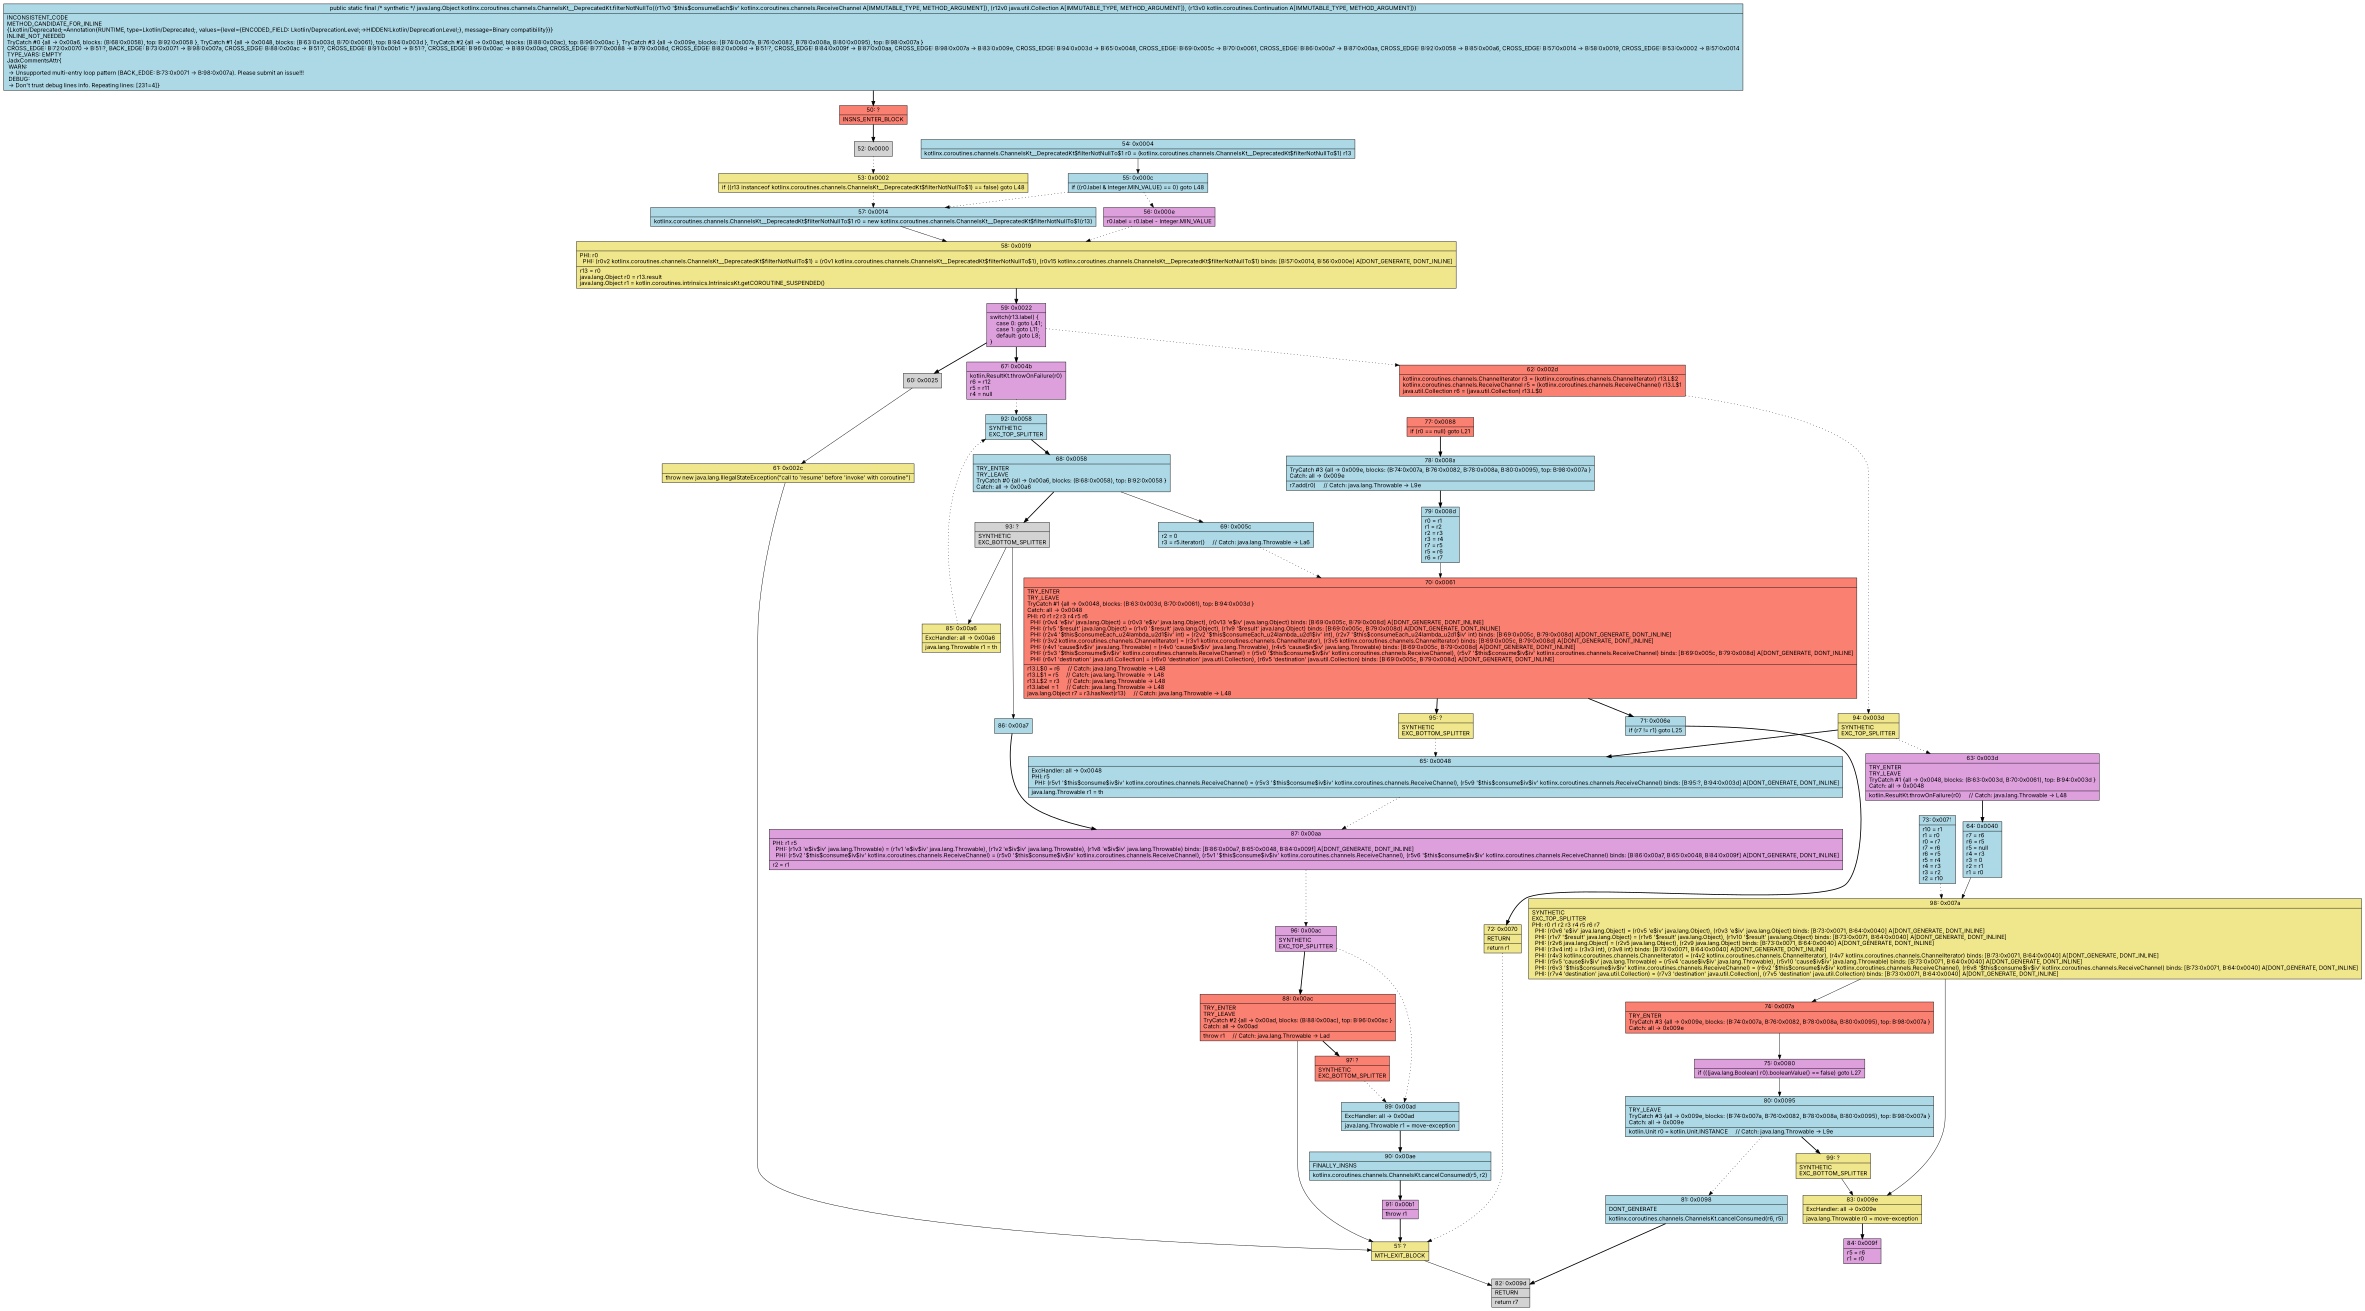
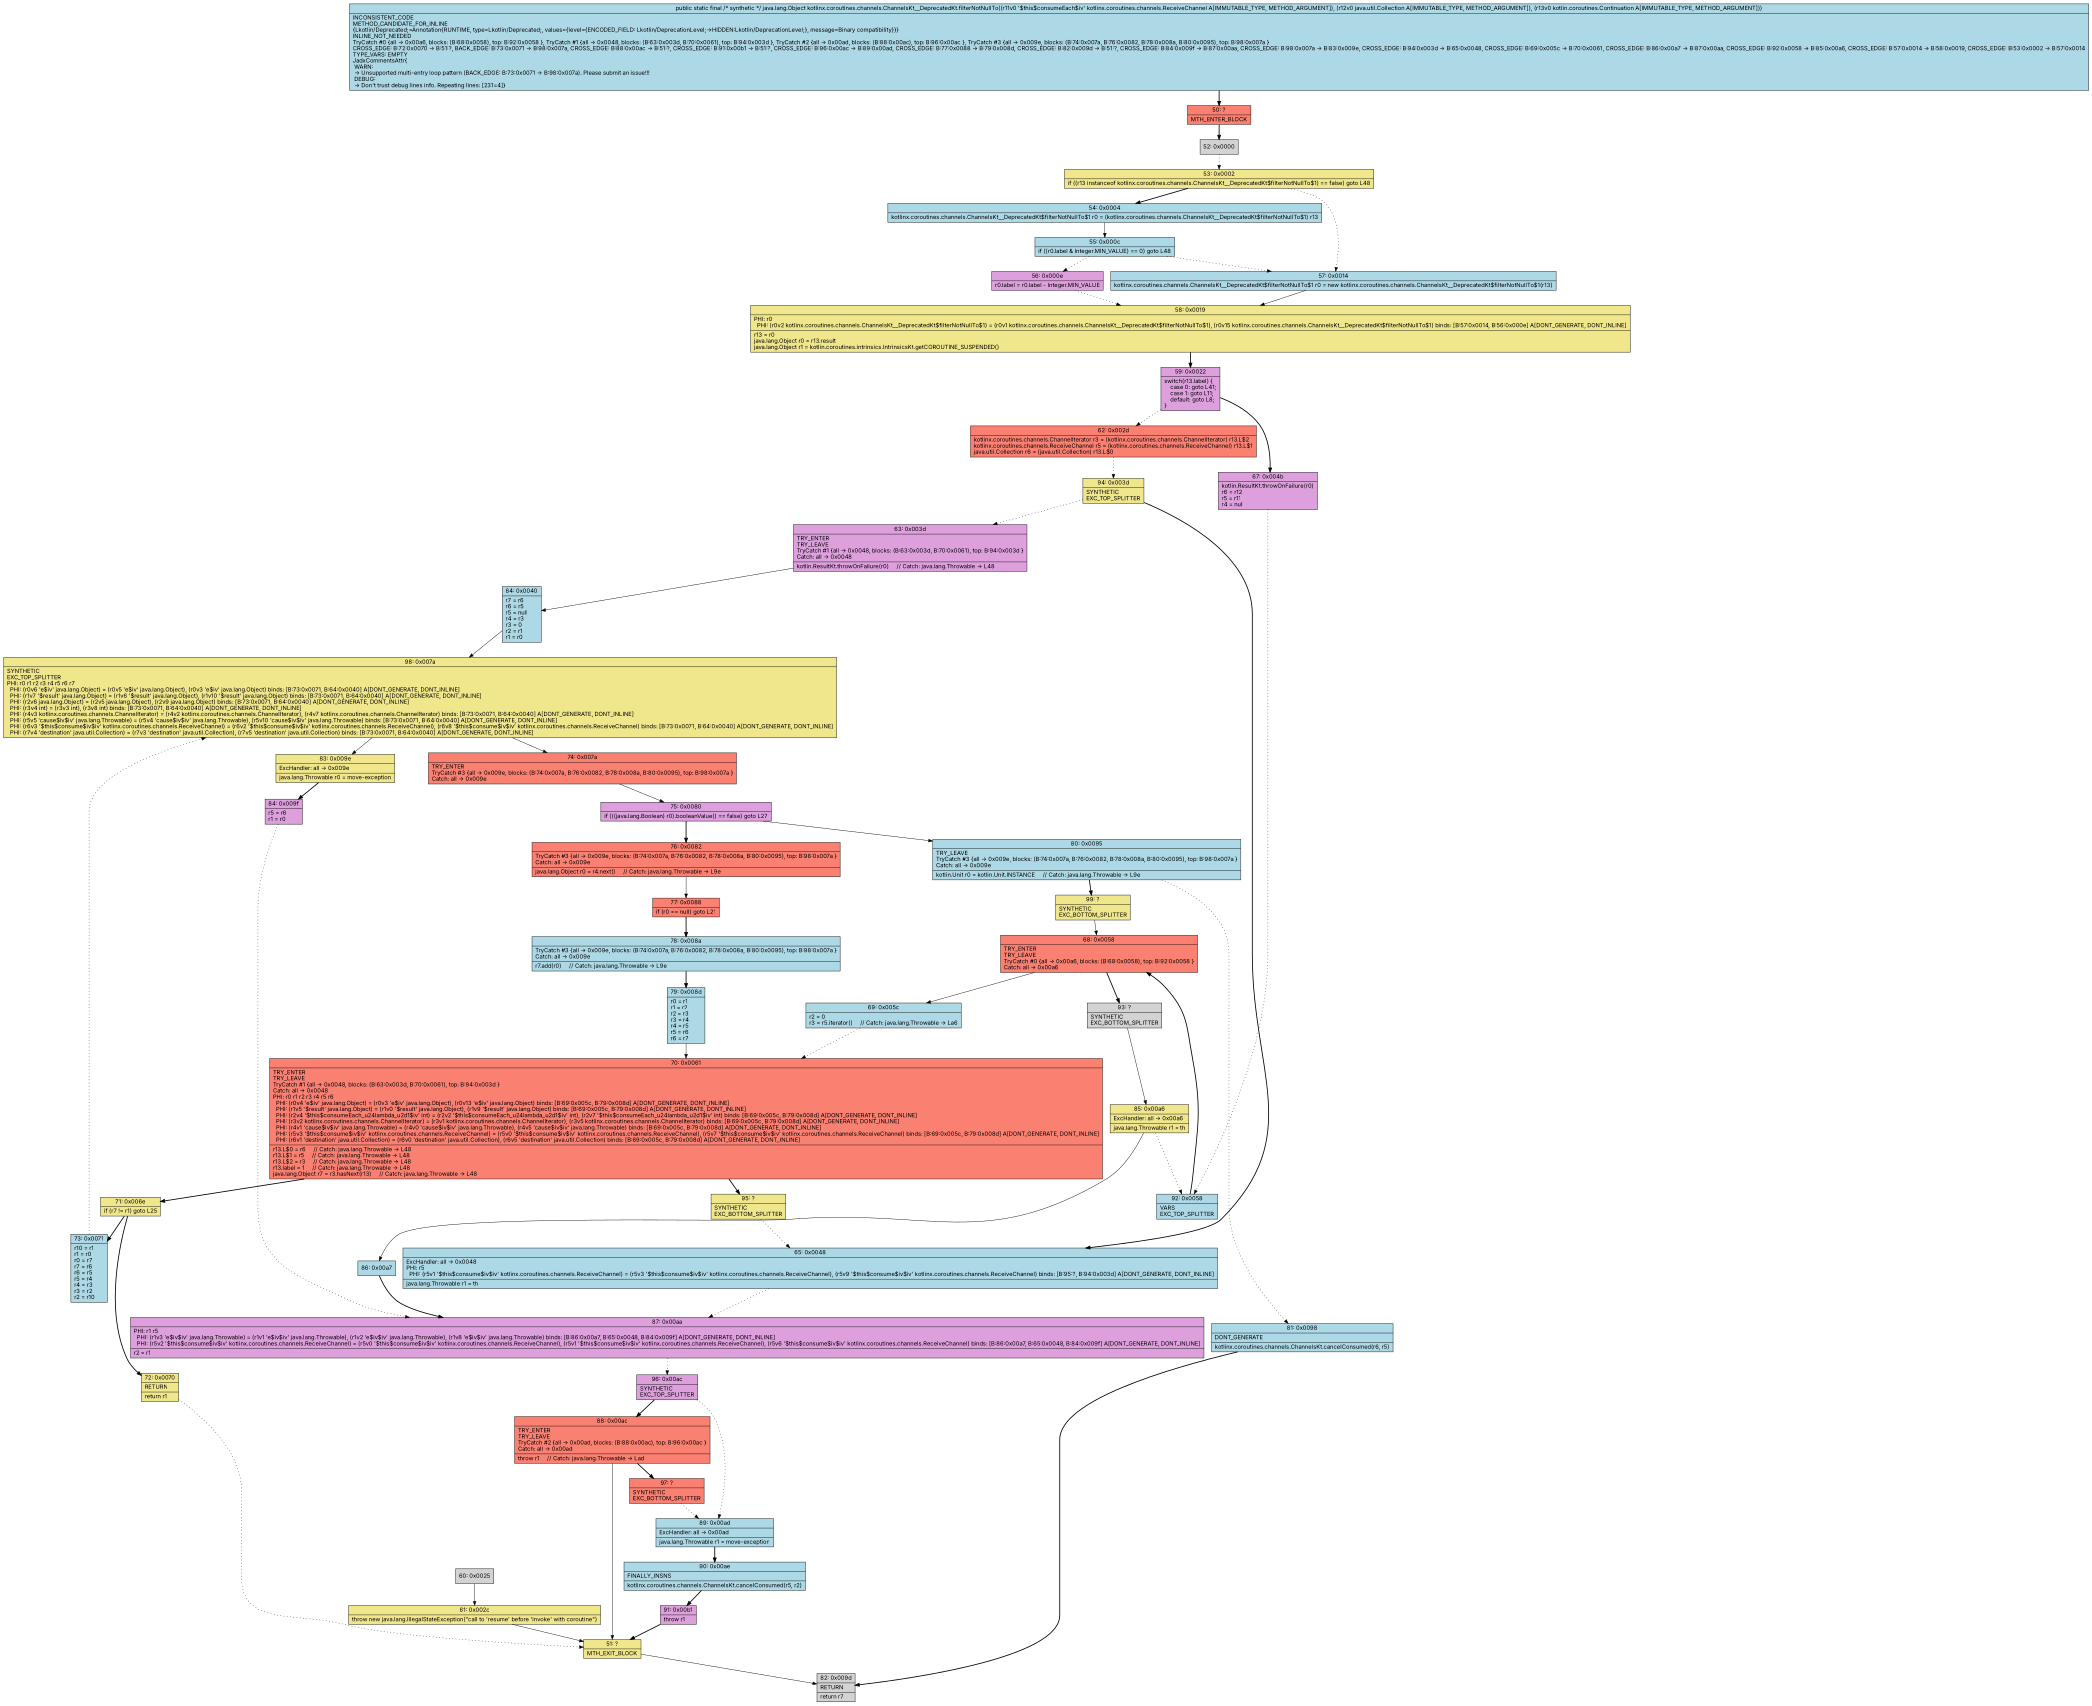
(873, 119) -> (1219, 119)
none -> (1164, 195)
(962, 357) -> none
(1006, 428) -> (1168, 1208)
(1072, 473) -> (1099, 954)
(1434, 546) -> (680, 1026)
(1013, 631) -> (771, 1220)
(1655, 726) -> (130, 1207)
(1982, 809) -> (669, 589)
none -> (686, 860)
none -> (258, 1114)
(1846, 1185) -> (1095, 926)
none -> (117, 1227)
